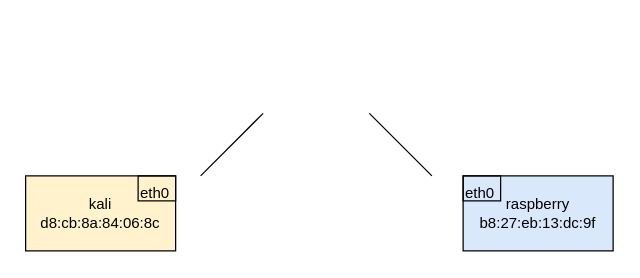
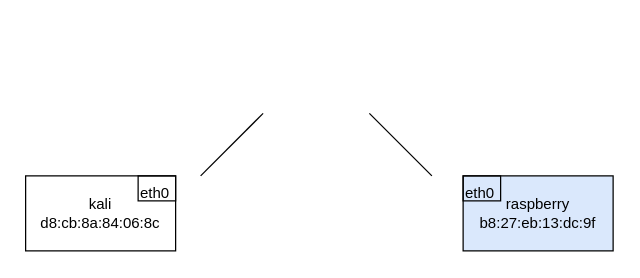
(101, 213) -> (101, 213)
